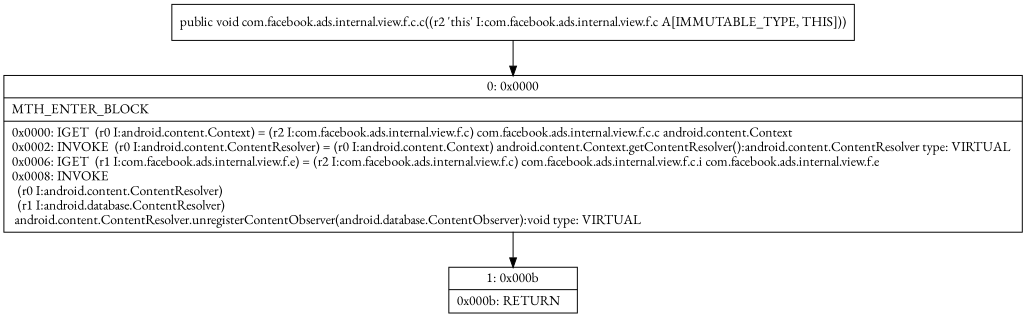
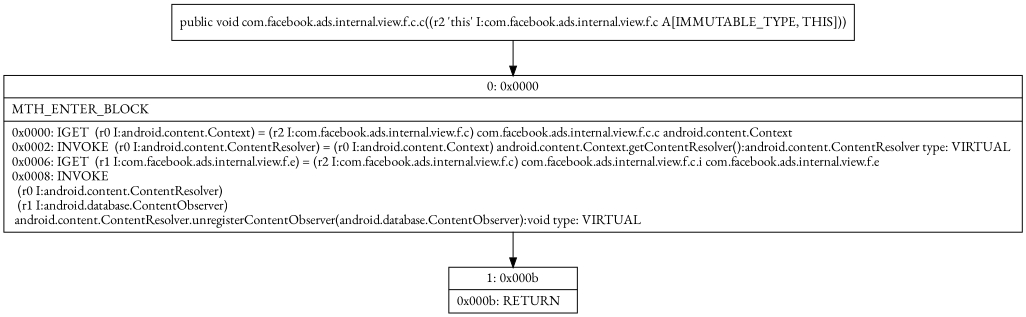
(119, 205) -> (120, 205)
